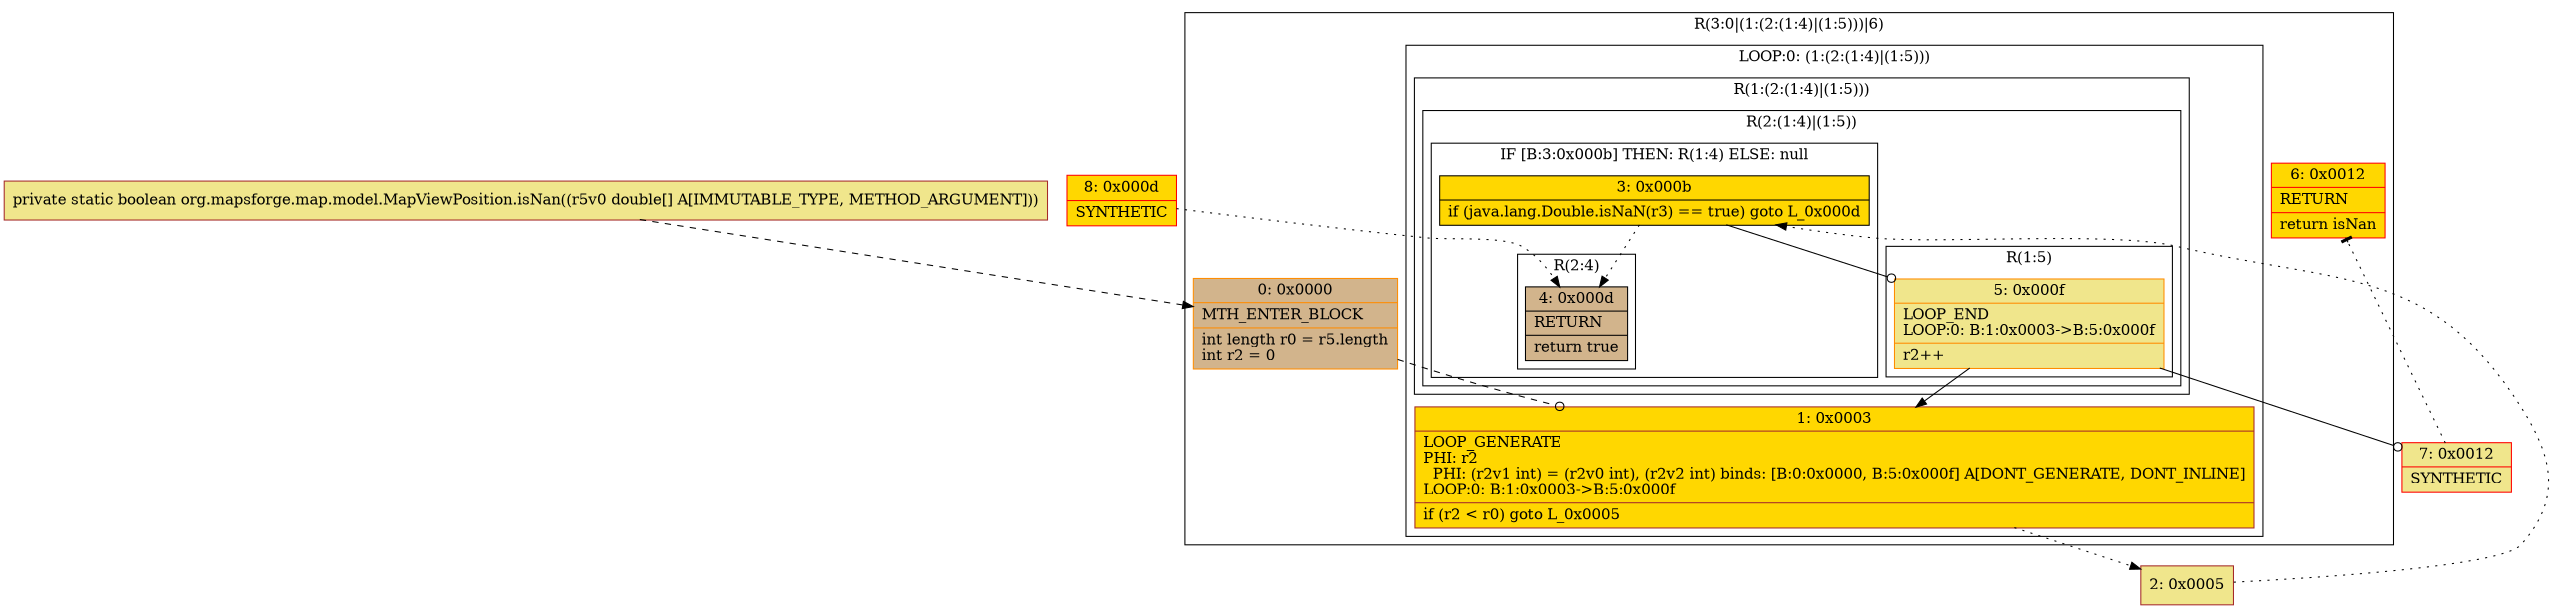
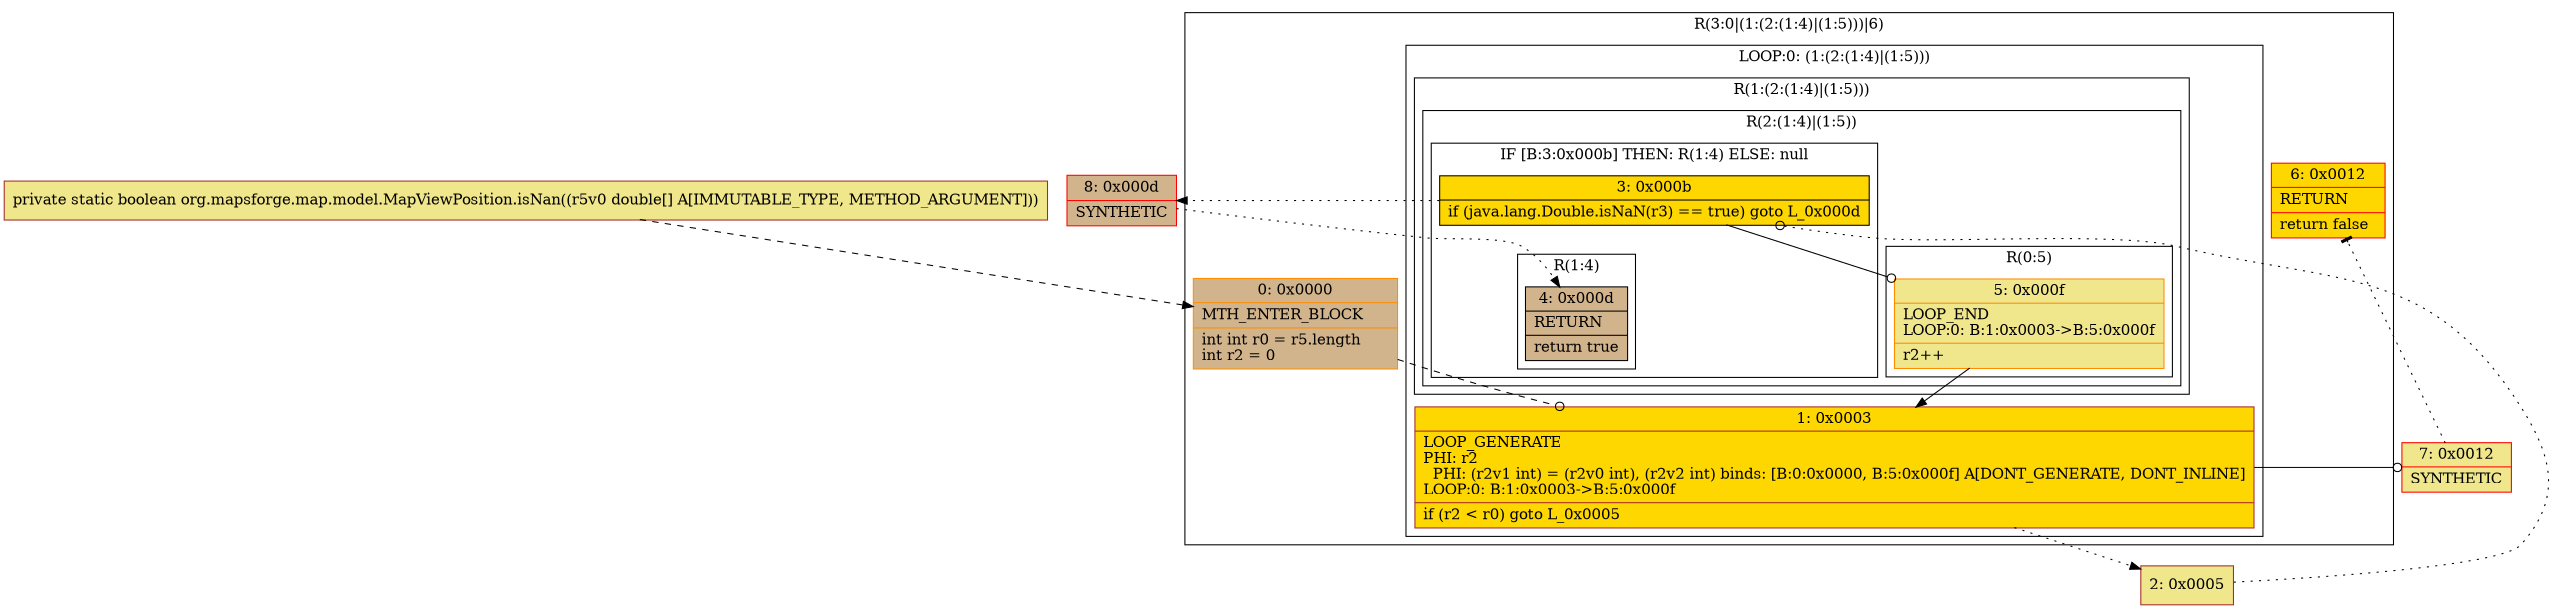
(1122, 201) -> (1122, 201)
(2328, 225) -> (2325, 225)
(1625, 247) -> (1313, 201)
(2029, 258) -> (2029, 258)
(1577, 266) -> (1577, 266)
(2421, 307) -> (2421, 307)
(1295, 340) -> (1281, 340)
(2277, 407) -> (2324, 467)
